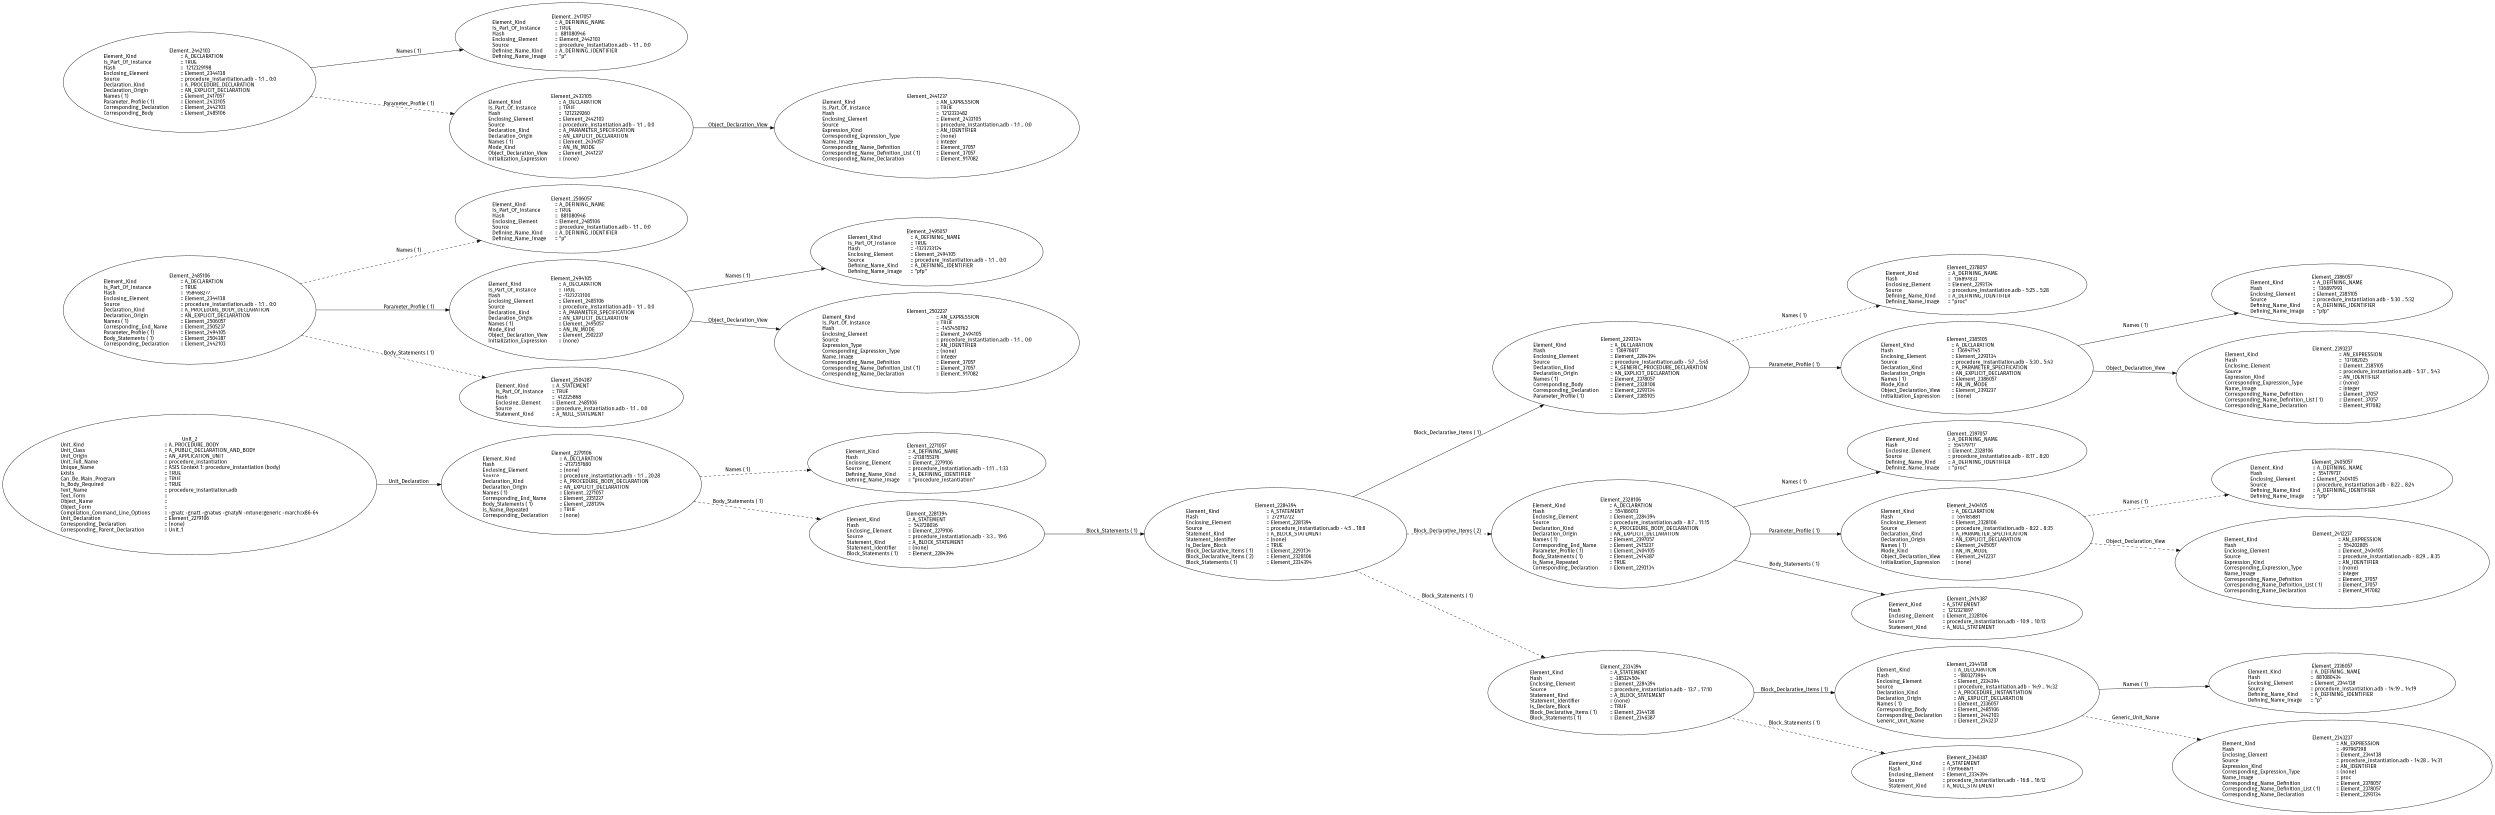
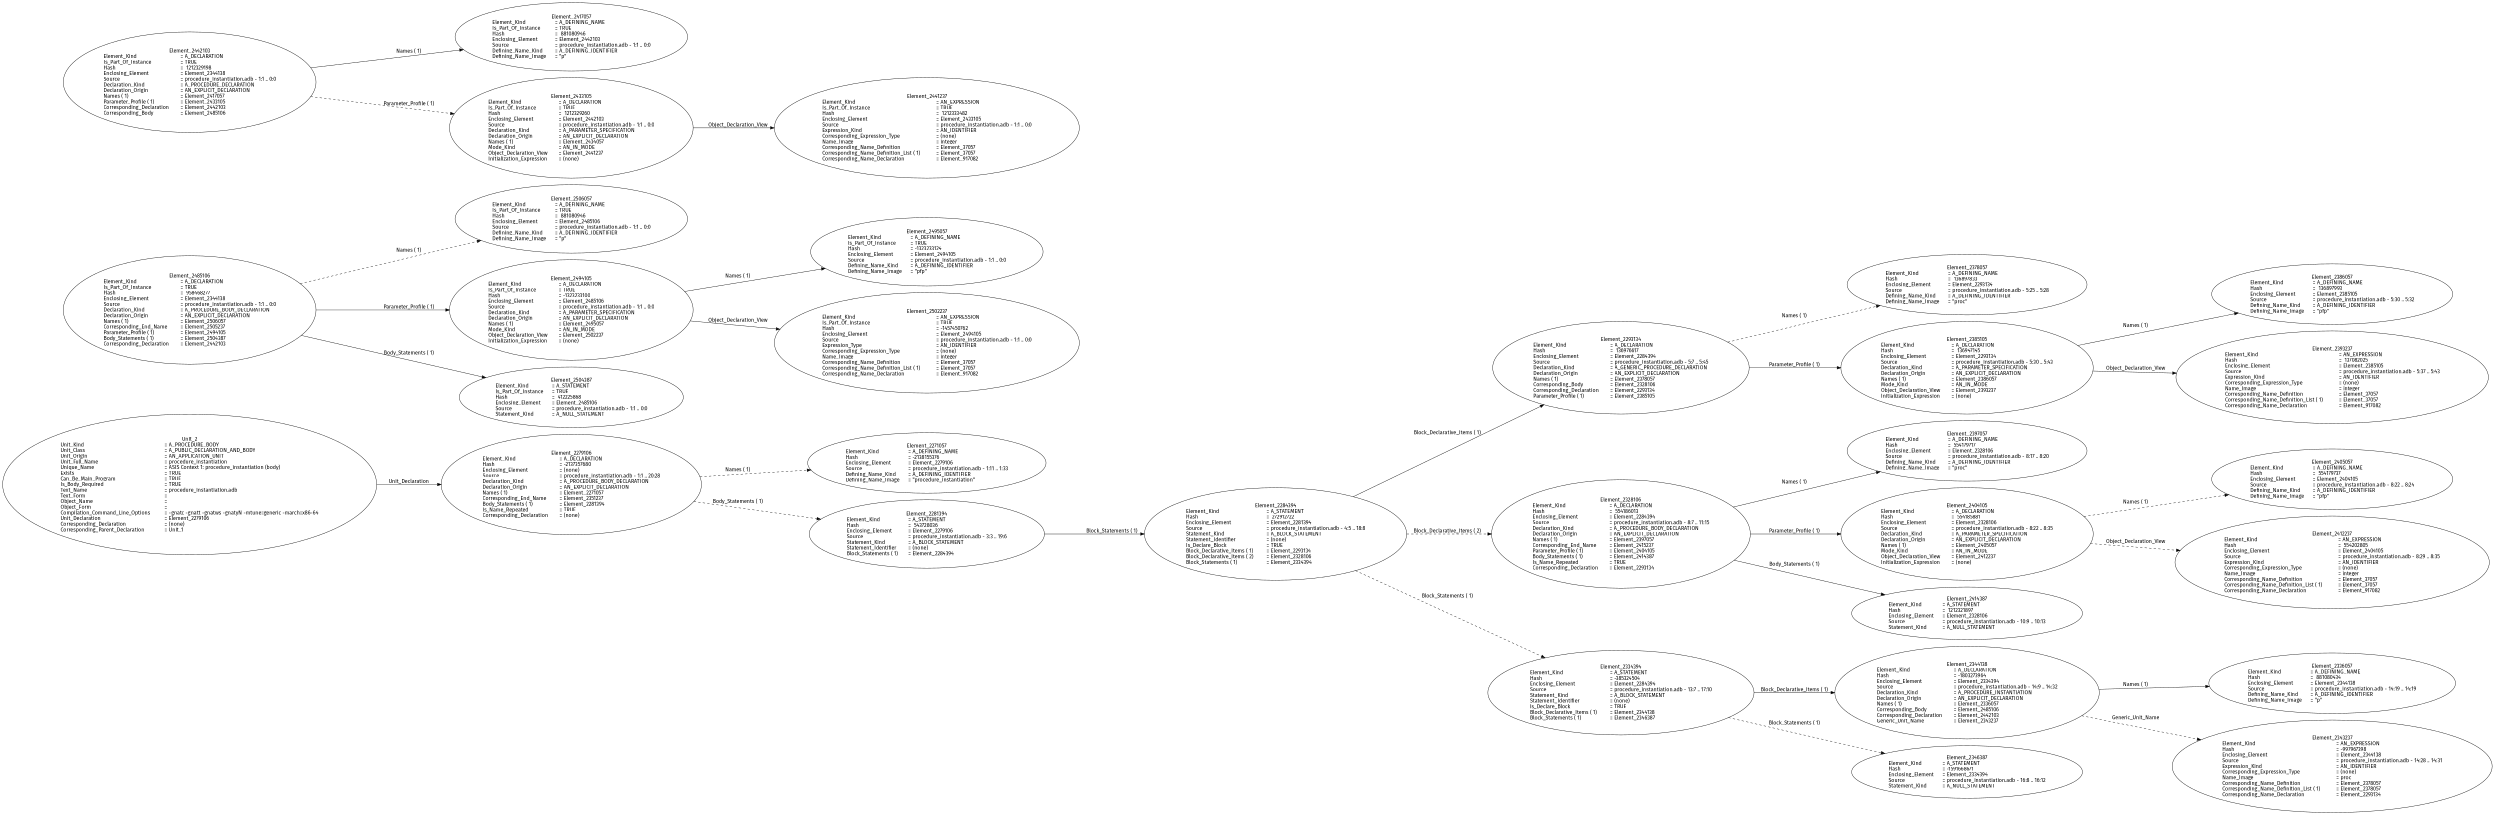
(392, 356) -> (392, 356)
